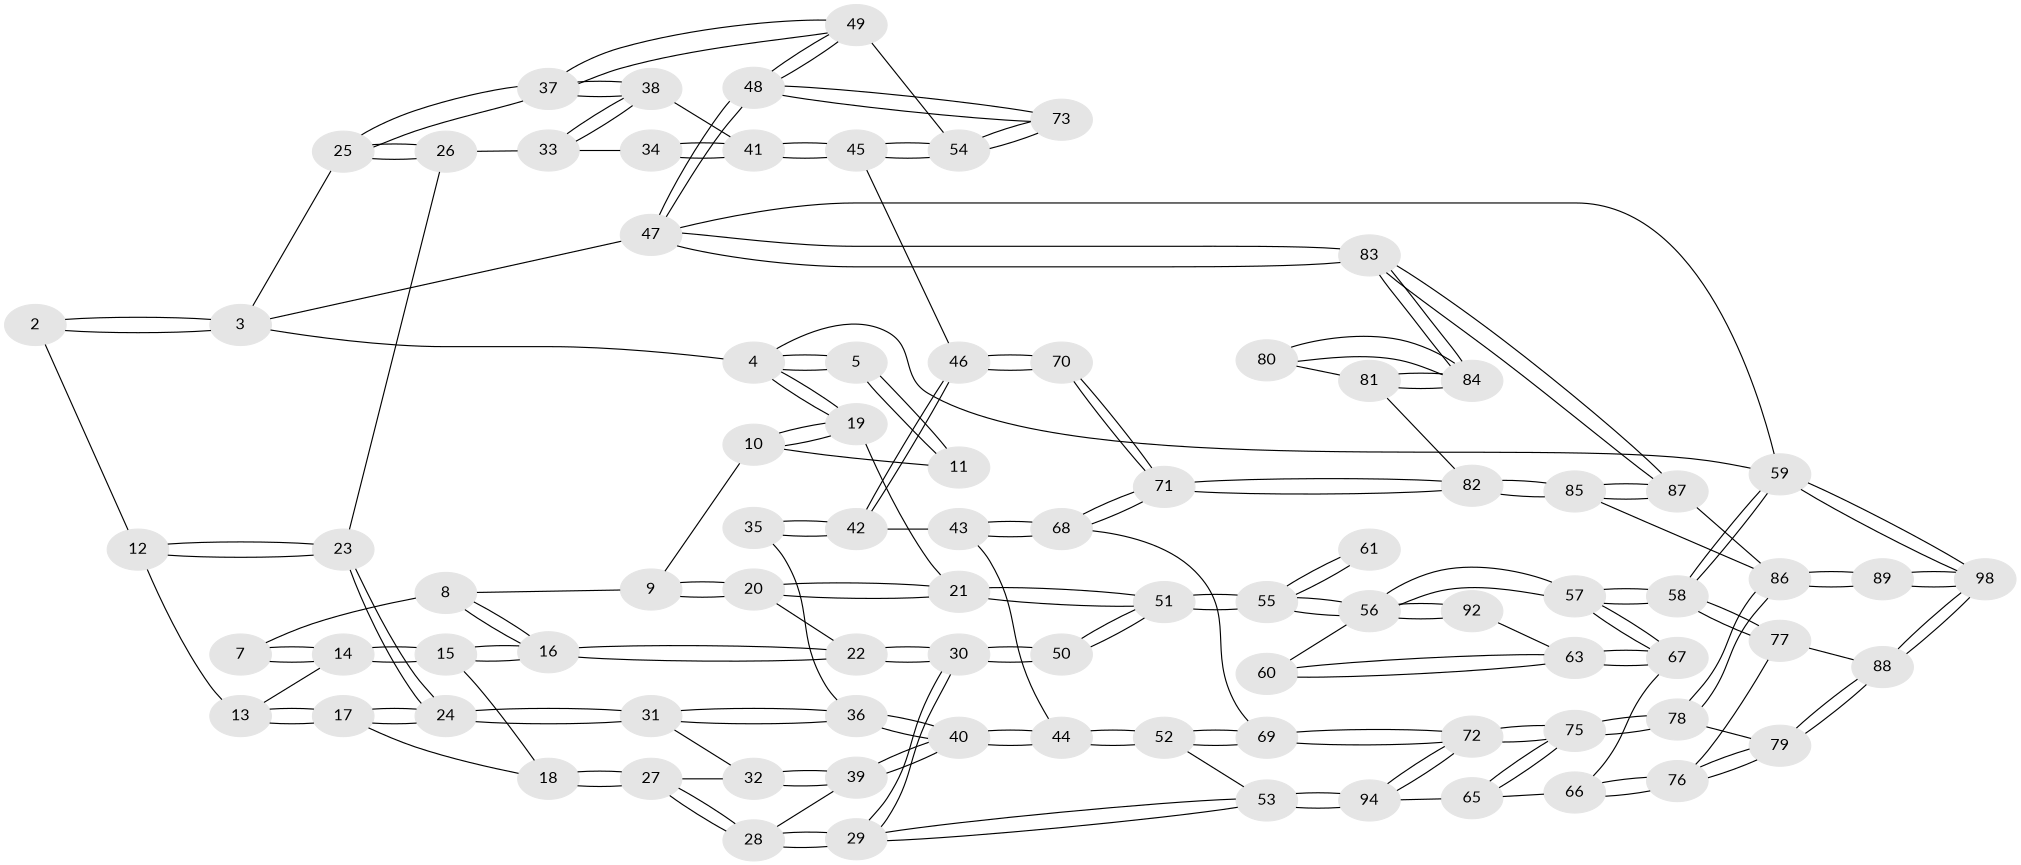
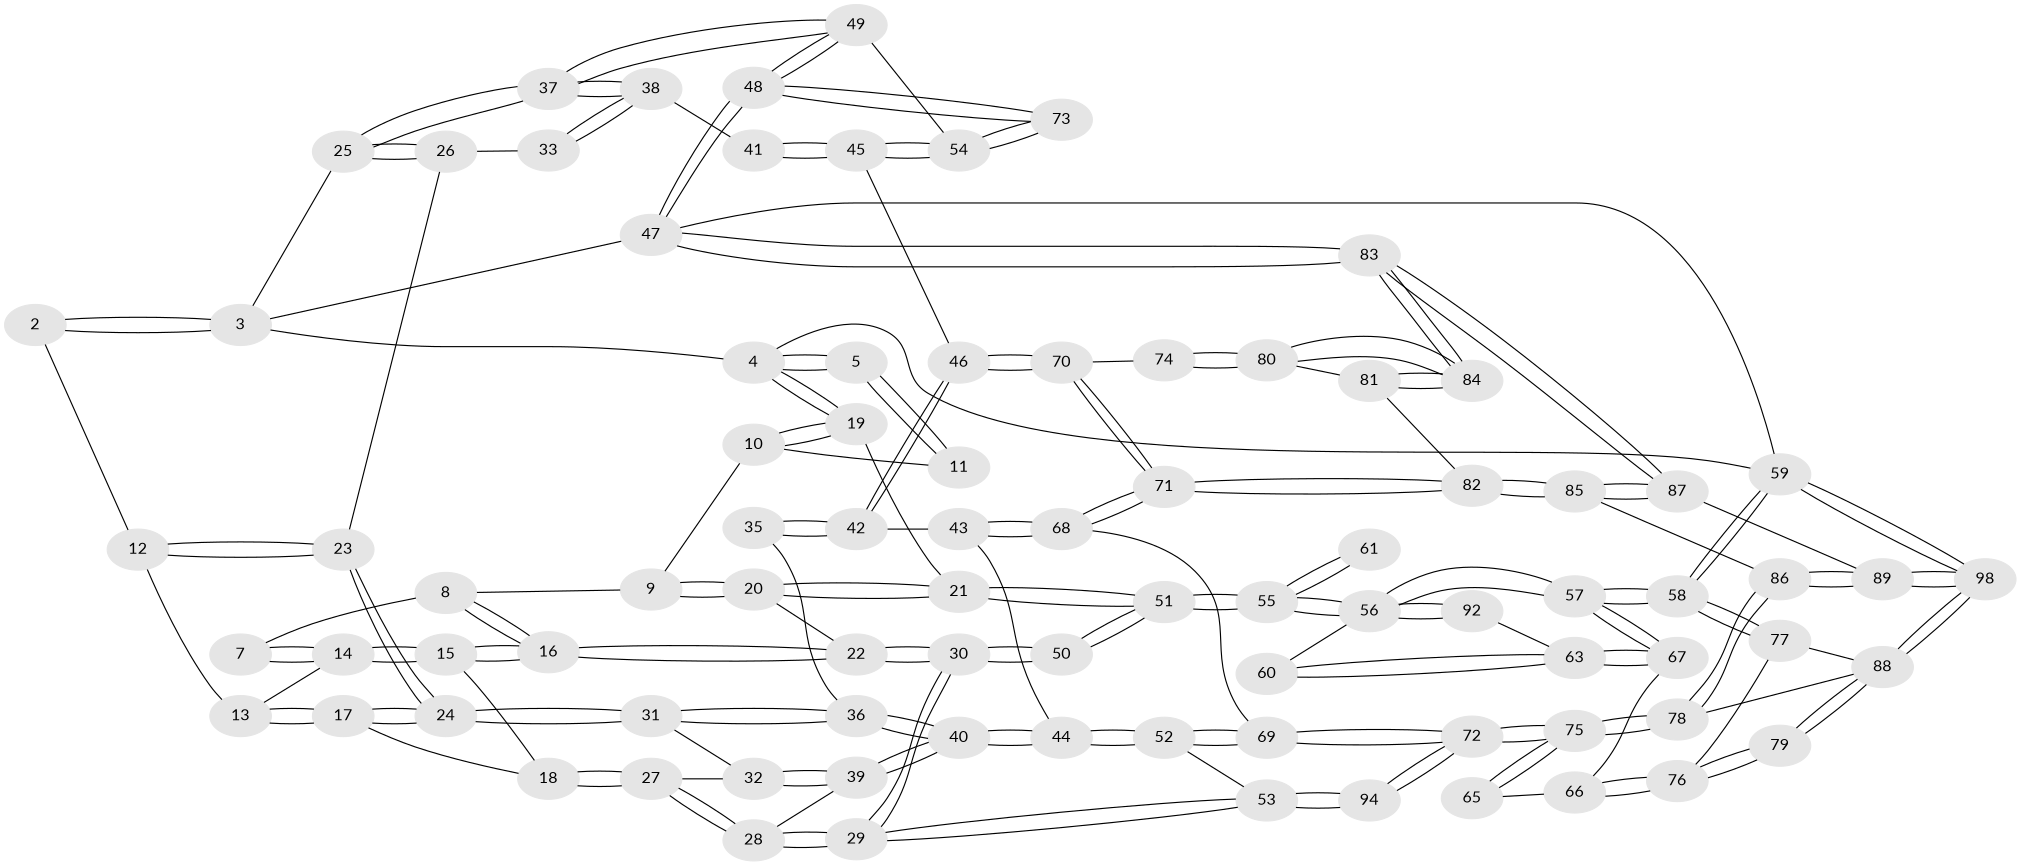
(651, 151) -> none
none -> (1164, 360)
(1719, 527) -> (1780, 535)
(1730, 733) -> (1780, 693)
(1421, 799) -> none
